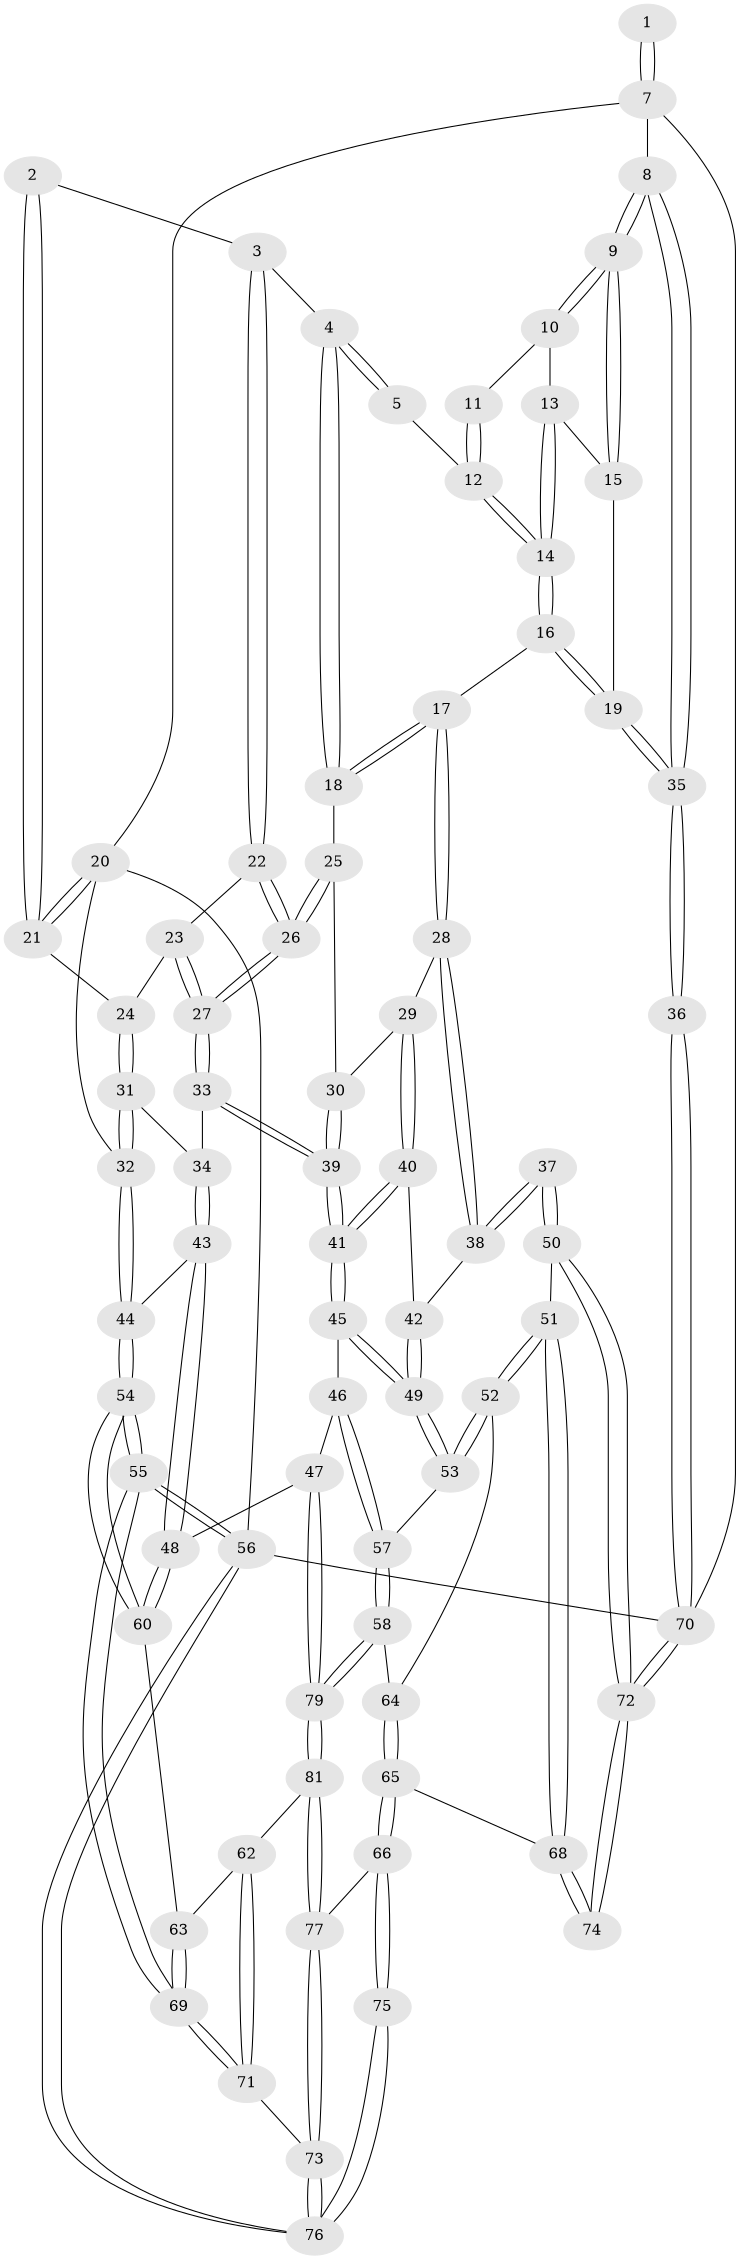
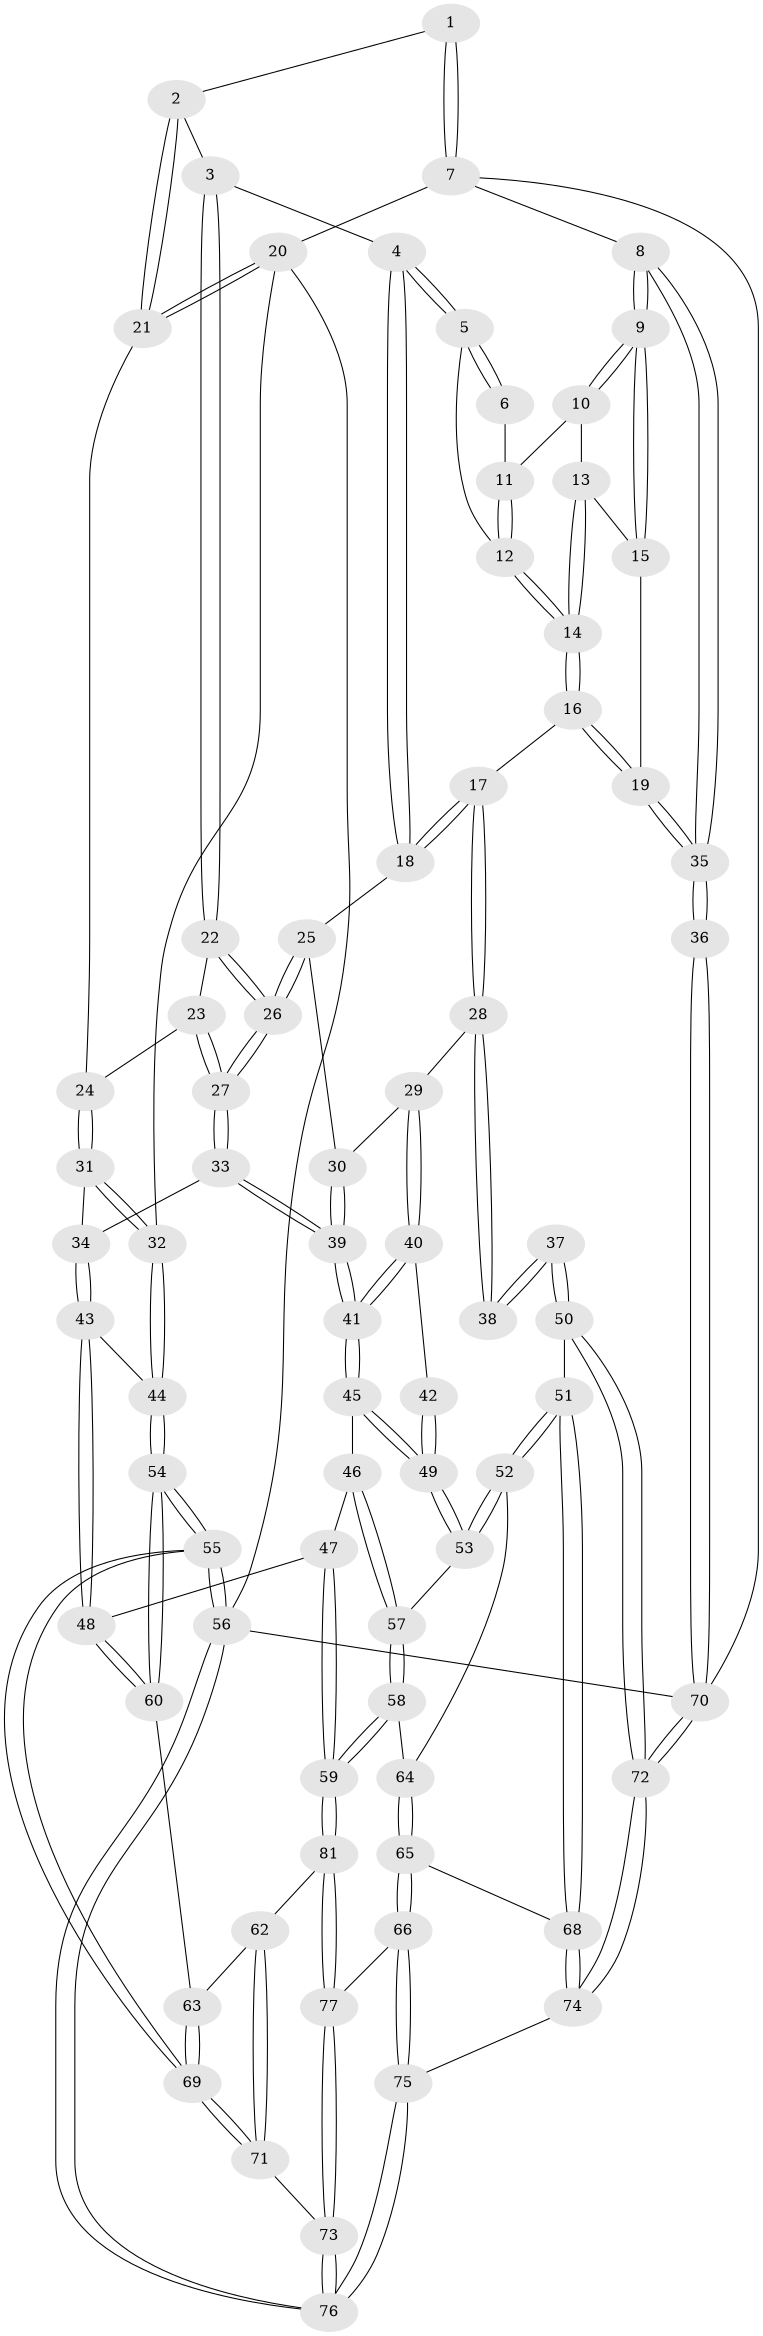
none -> (314, 61)
none -> (505, 405)
(445, 1282) -> none
(315, 1702) -> (329, 1778)
none -> (488, 2045)
